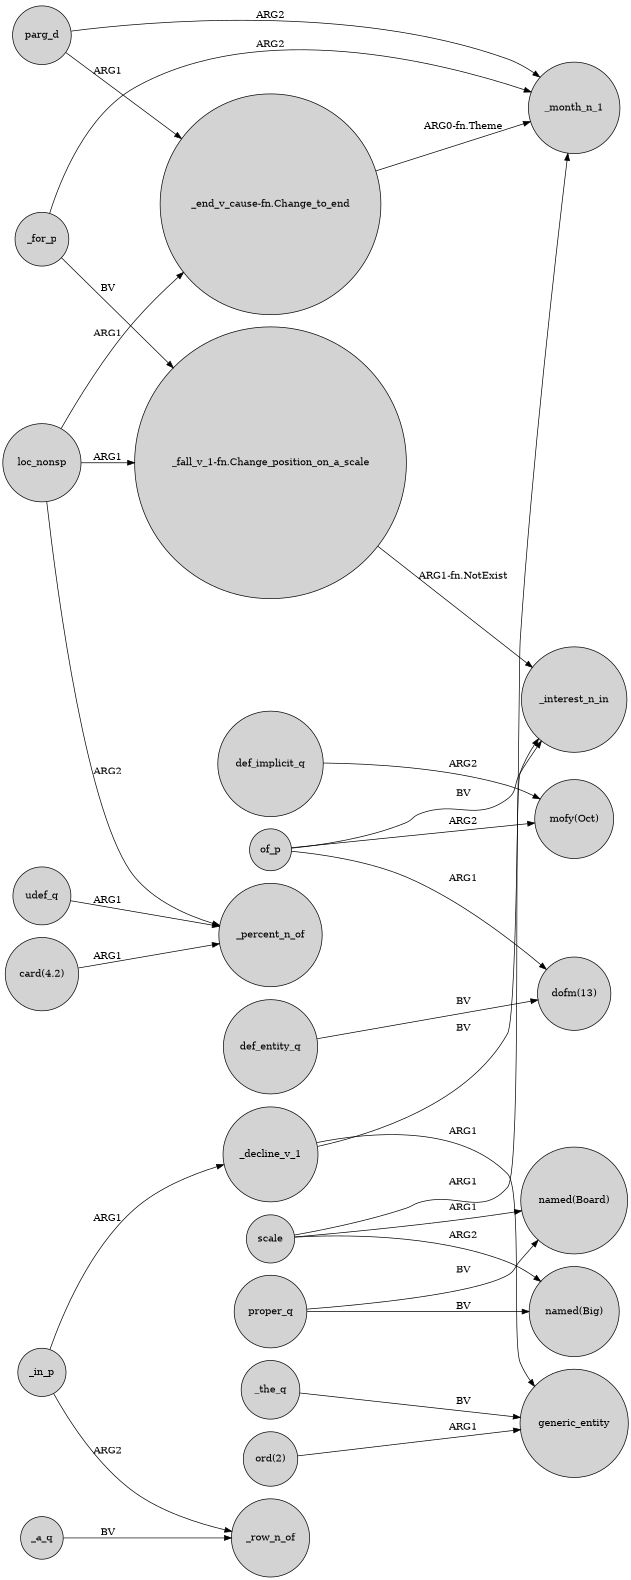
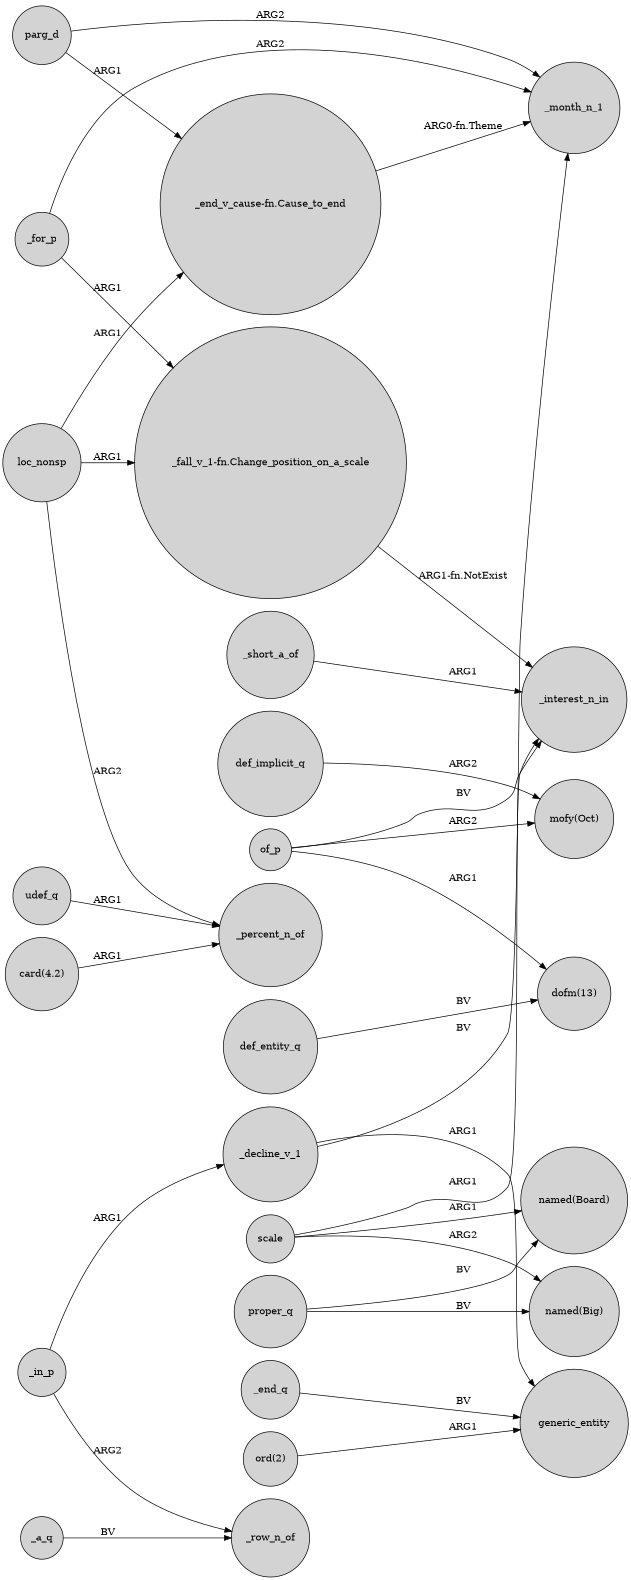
(271, 204) -> (271, 204)
(108, 288) -> (108, 288)
none -> (271, 655)
(271, 1390) -> (271, 1390)
